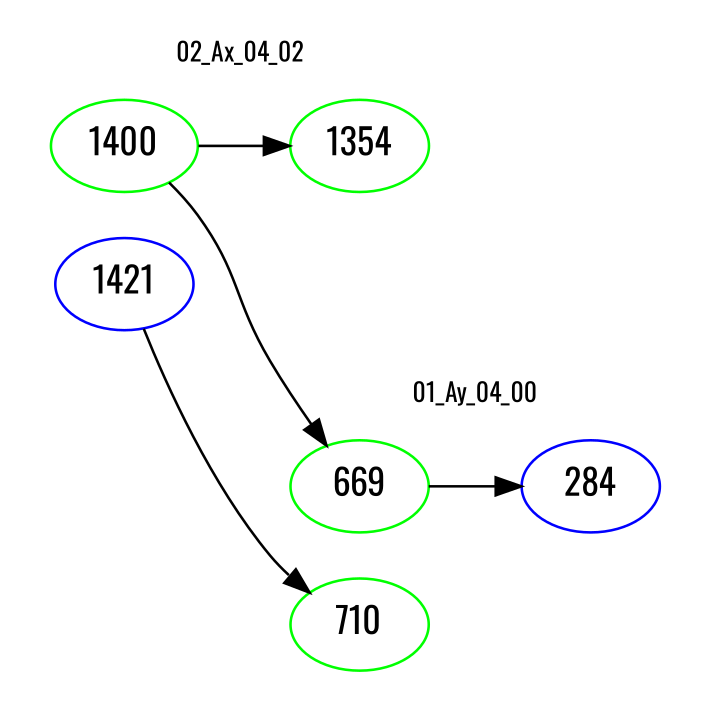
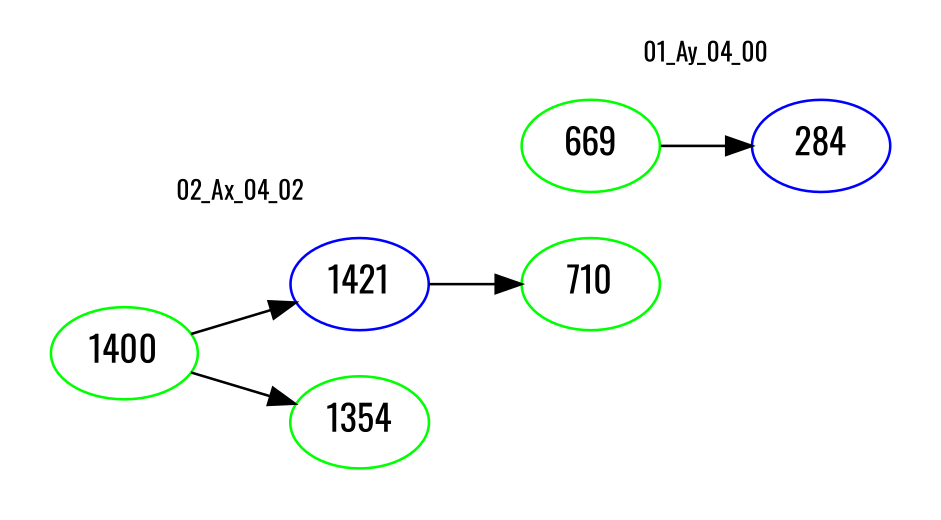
(242, 302) -> (231, 322)
